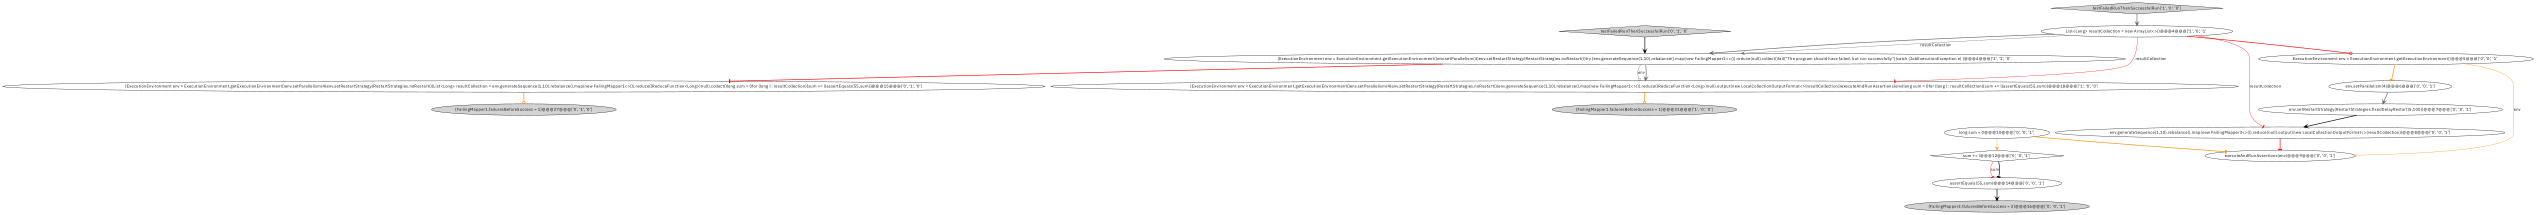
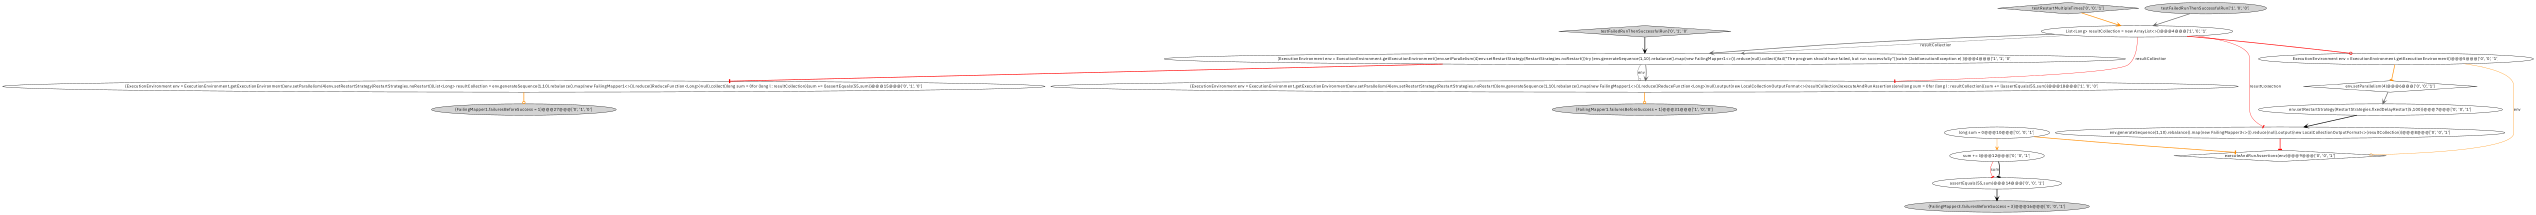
none -> (2068, 8)
(2137, 8) -> (2206, 8)
(2390, 86) -> (2390, 86)
(1997, 156) -> (1997, 156)
(2280, 156) -> (2280, 156)
